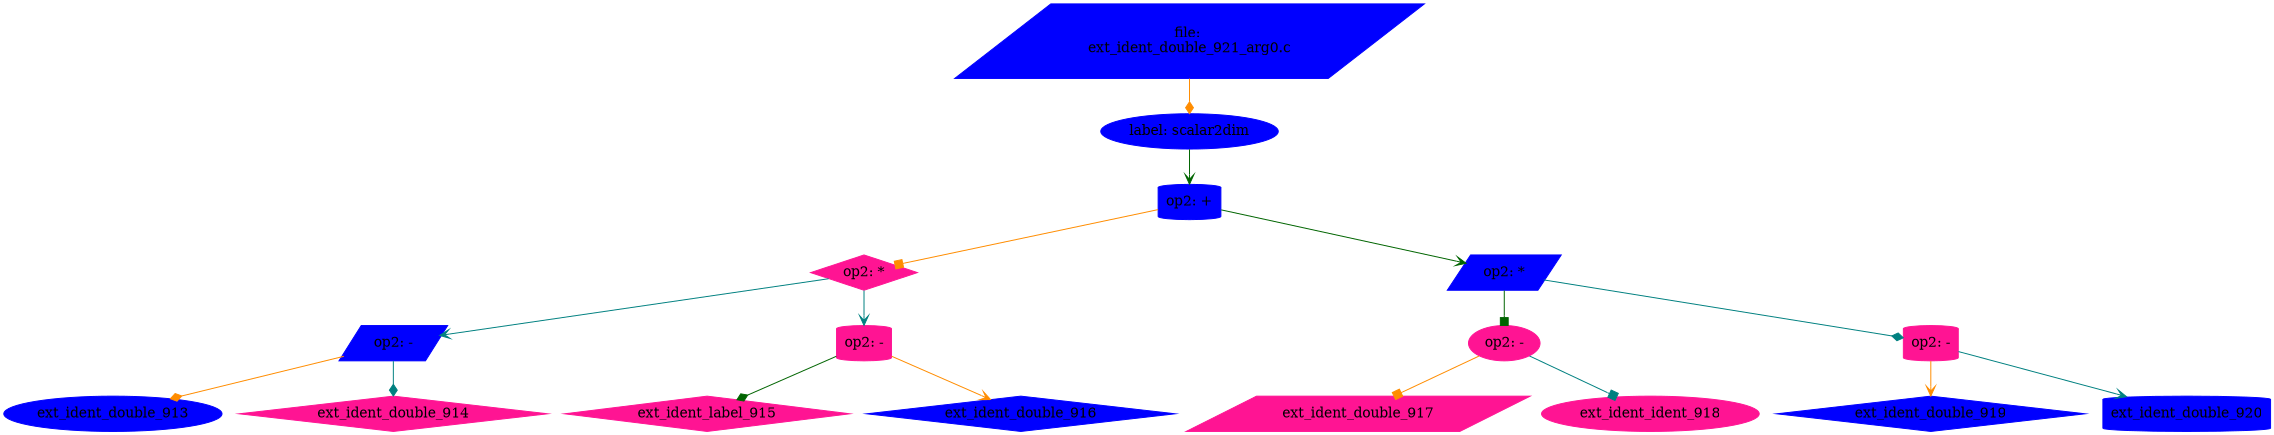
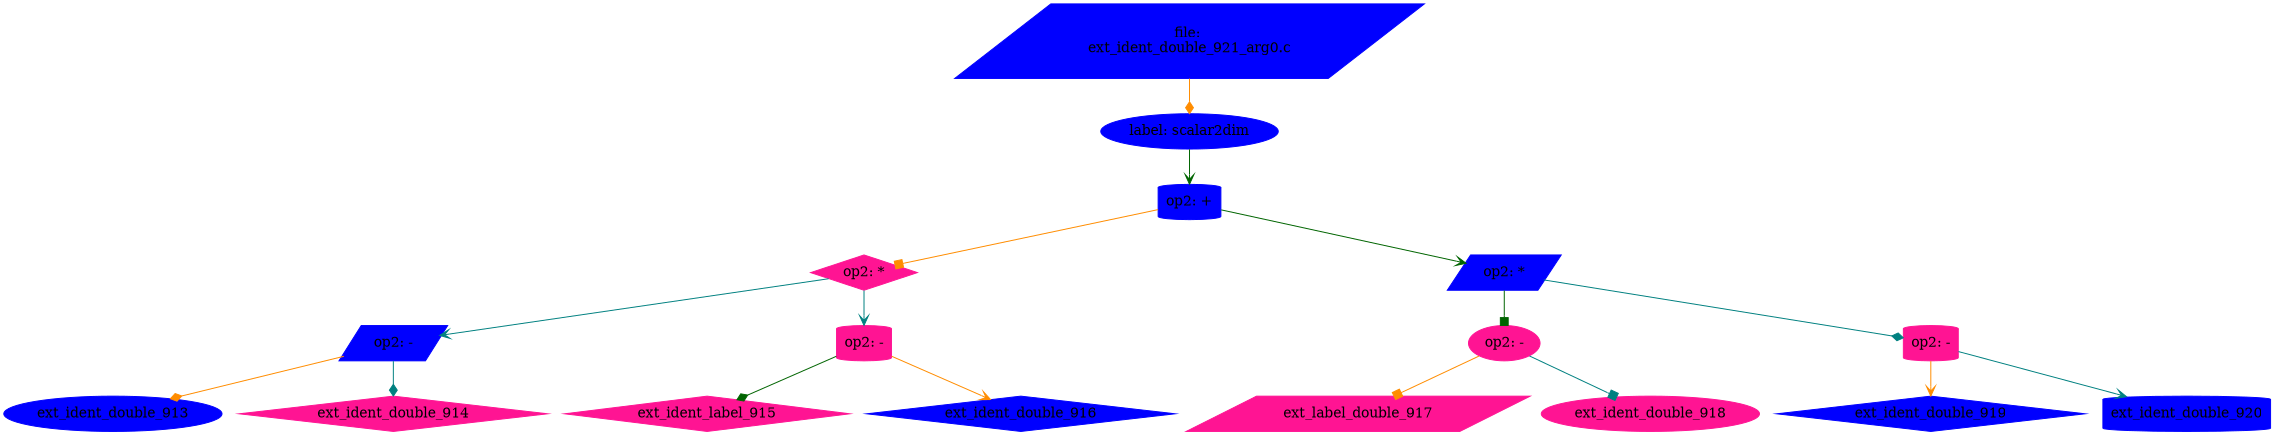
(1358, 414) -> (1358, 414)
(1650, 414) -> (1650, 414)
